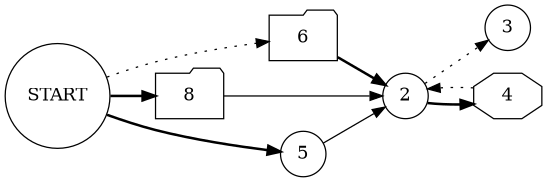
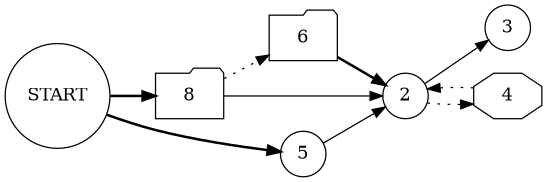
(181, 56) -> (241, 70)
(451, 65) -> (451, 65)
(444, 104) -> (444, 104)
